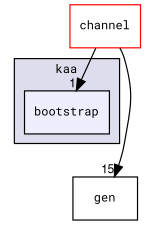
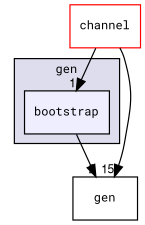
(67, 70) -> (67, 70)
none -> (84, 151)
